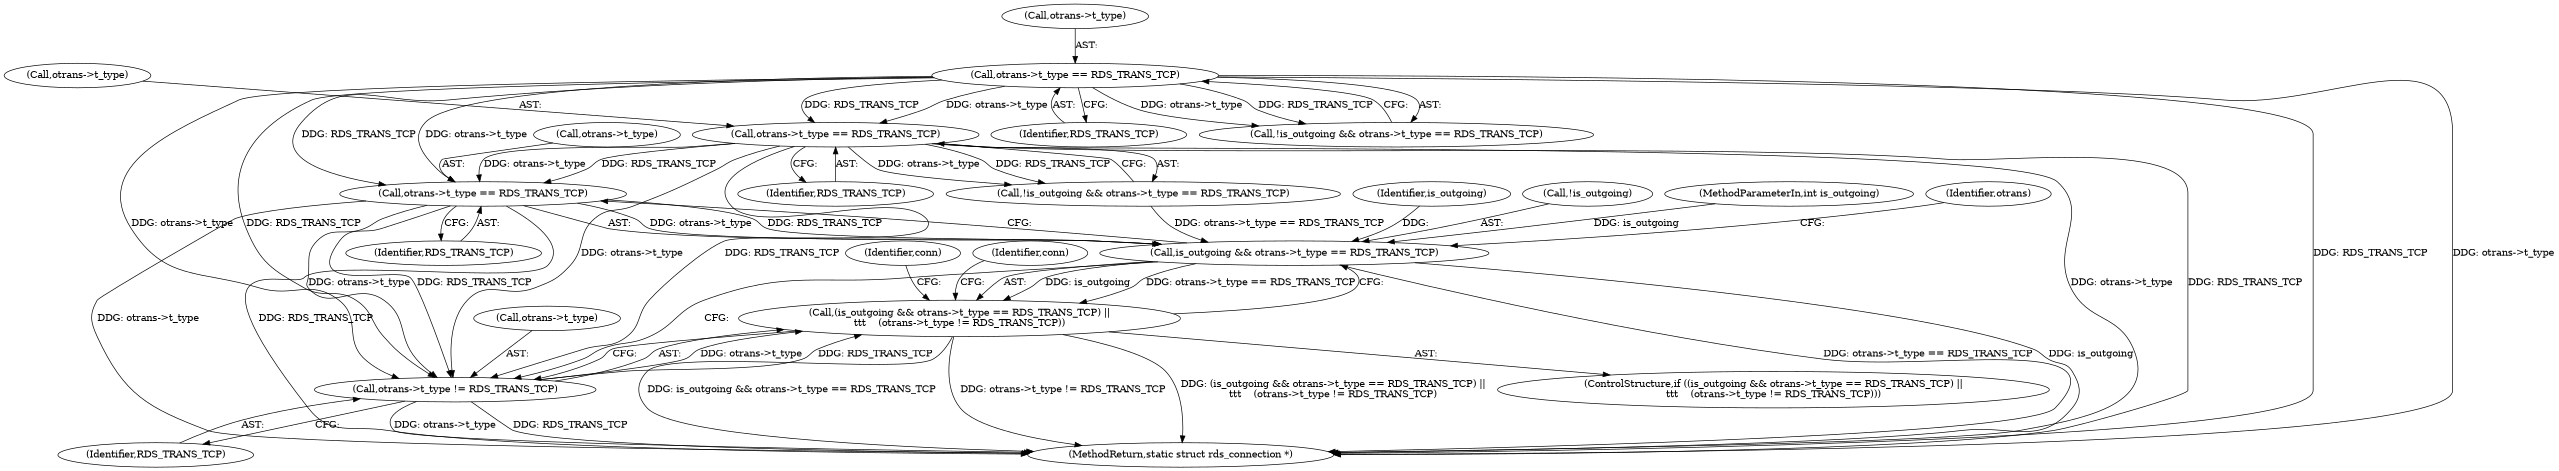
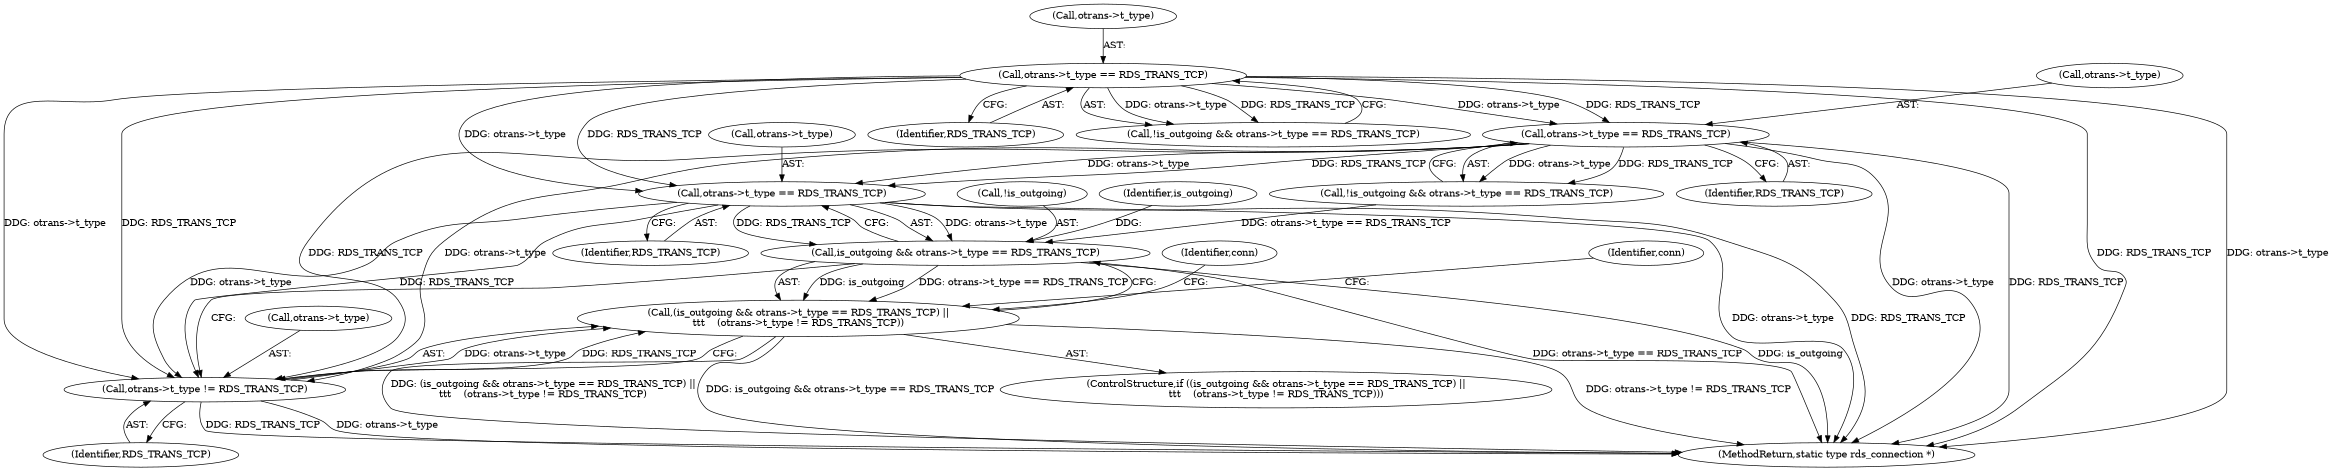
(1789, 194) -> none
(1989, 194) -> none
(1181, 455) -> (1827, 455)
